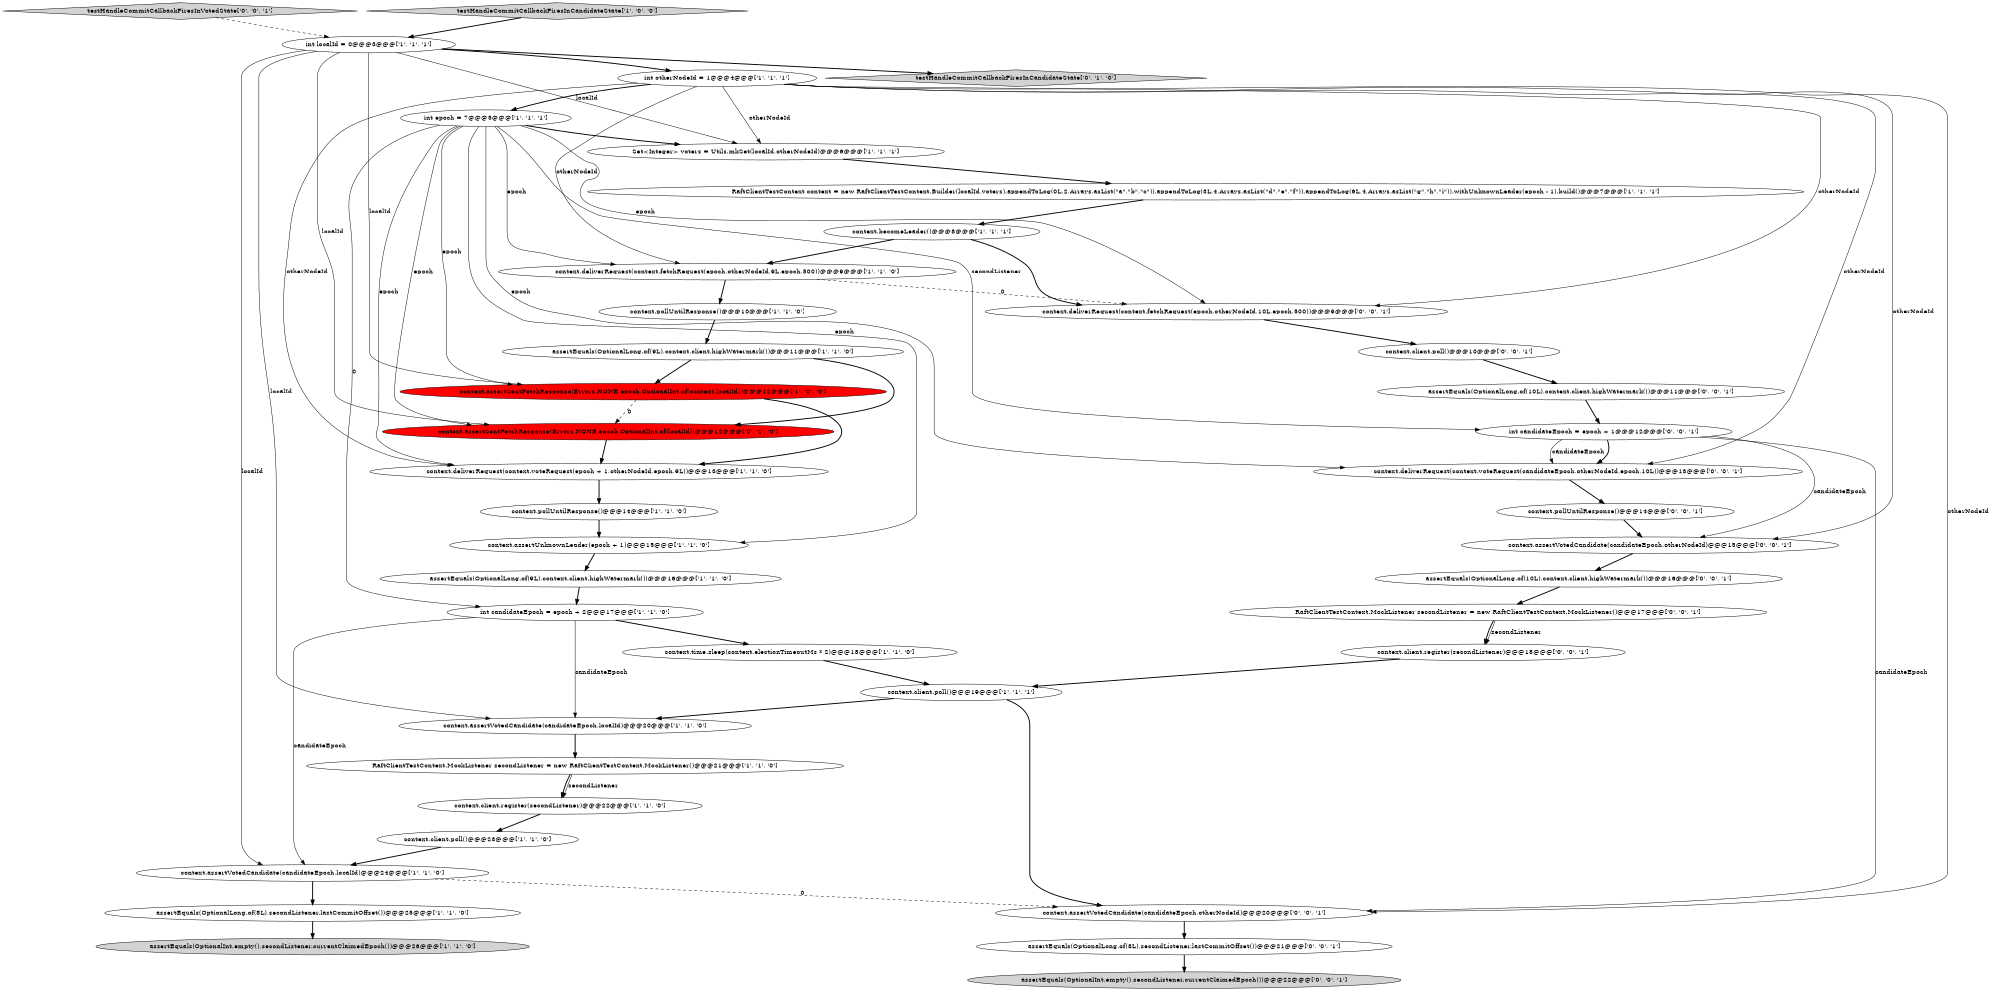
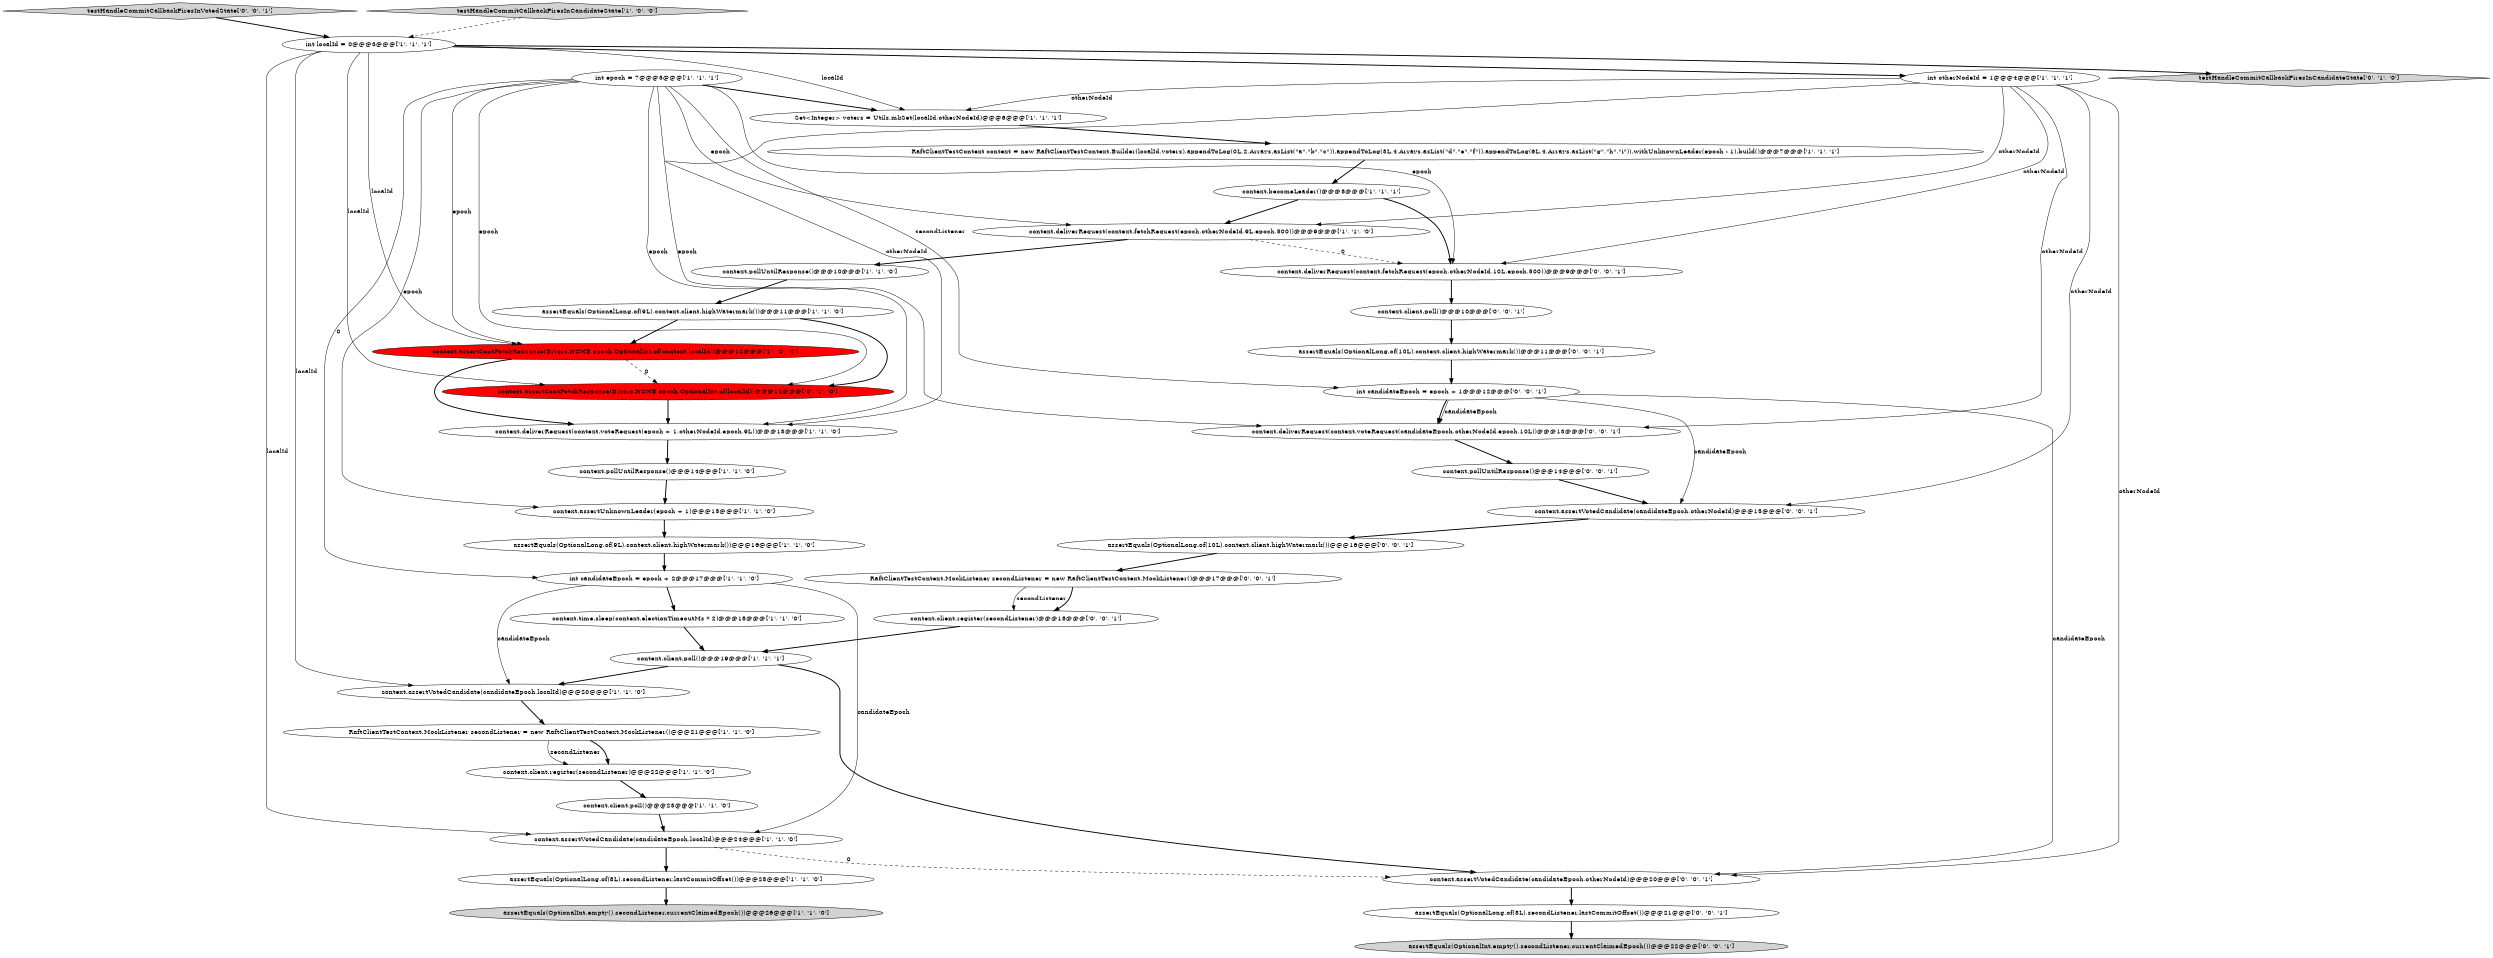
(270, 27) -> (270, 27)
(467, 27) -> (467, 27)
(583, 94) -> none
